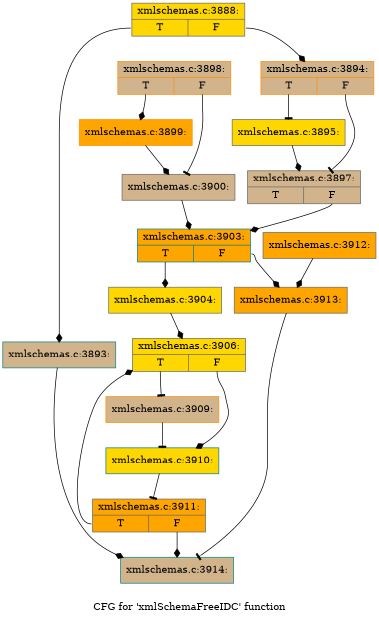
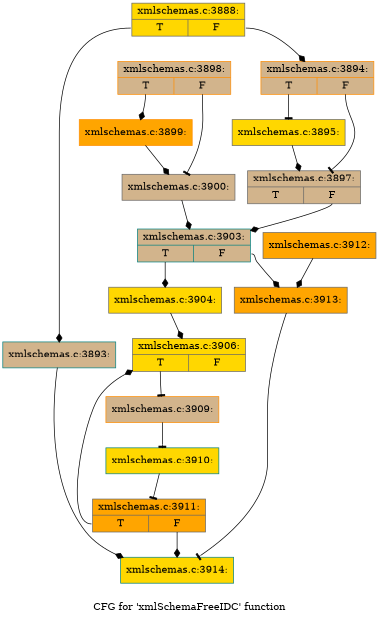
(194, 245) -> (194, 245)
(228, 412) -> none
(177, 570) -> (177, 570)
